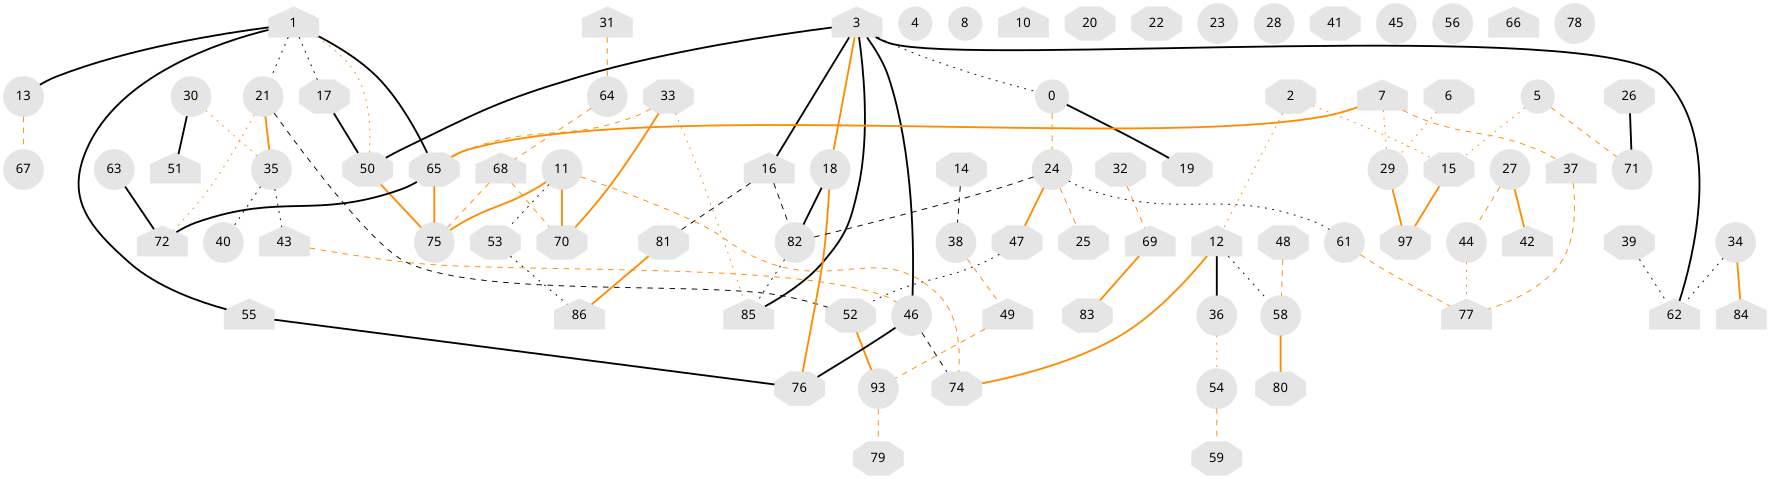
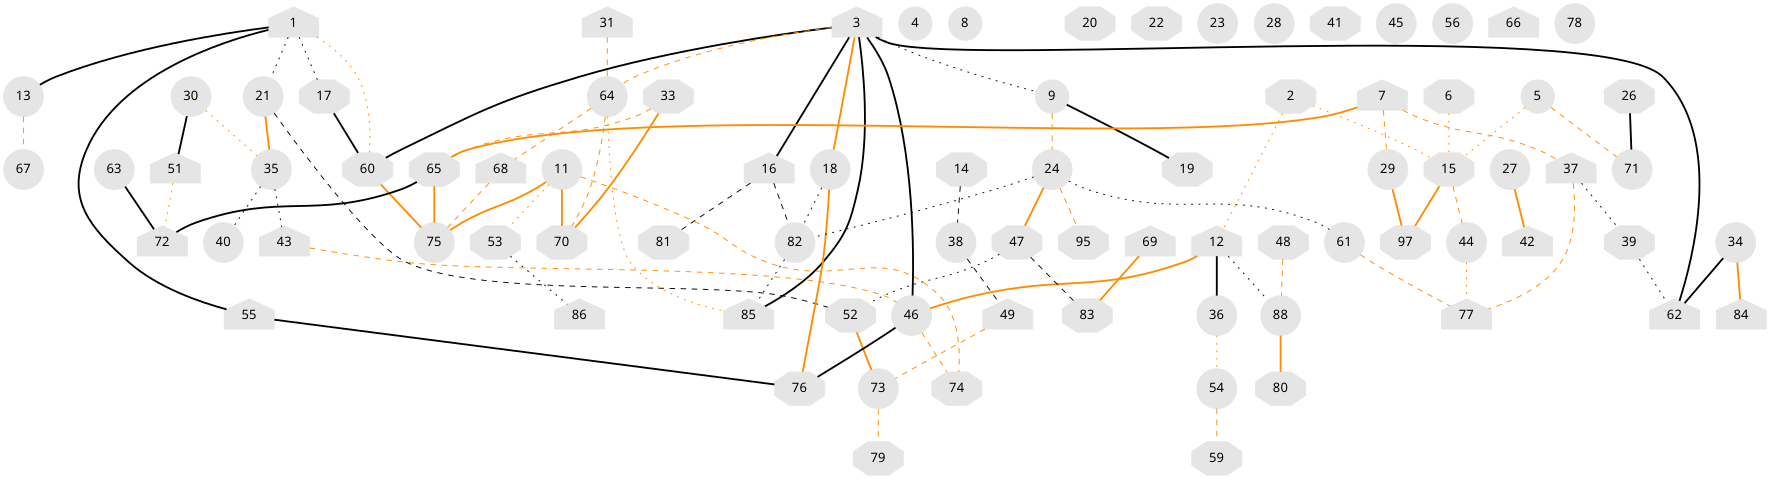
(1024, 24) -> none
none -> (698, 54)
(384, 84) -> none
(1052, 97) -> (1052, 97)
(1385, 129) -> (1385, 129)
(1419, 133) -> (1449, 134)
(368, 170) -> (368, 170)
(1121, 170) -> none
(218, 176) -> (169, 205)
(710, 202) -> (622, 244)
none -> (1599, 205)
(813, 206) -> (813, 206)
(1488, 206) -> (1457, 205)
(526, 209) -> (529, 206)
(534, 209) -> (595, 173)
(924, 209) -> (924, 209)
(1084, 243) -> (1084, 243)
none -> (1051, 278)
(620, 280) -> none
(983, 281) -> (983, 281)
(1704, 281) -> (1704, 281)
(1281, 316) -> (1281, 316)
(1108, 342) -> (1071, 283)
(933, 350) -> (933, 350)
(878, 389) -> (878, 389)
